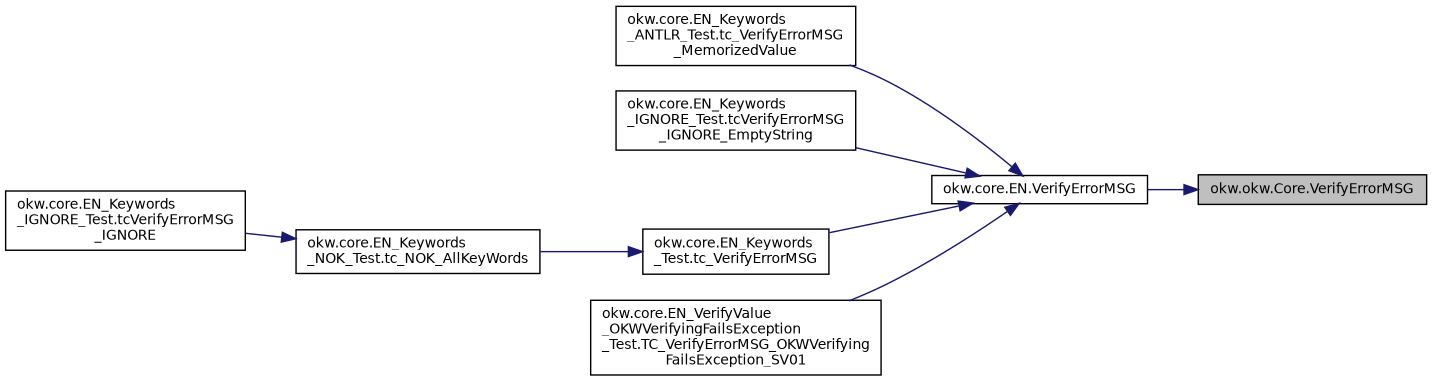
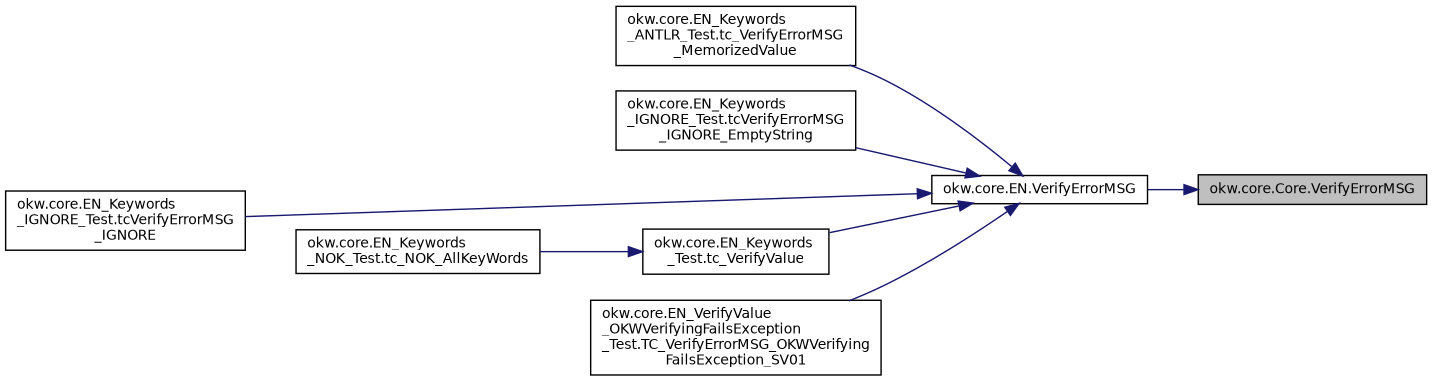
(1312, 190) -> (1312, 190)
(264, 235) -> (581, 205)
(736, 252) -> (736, 252)
